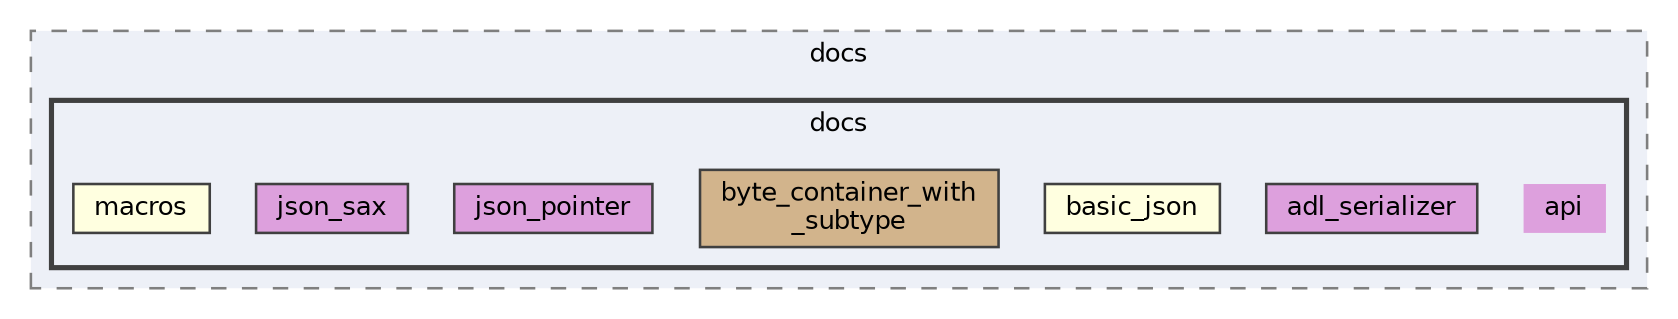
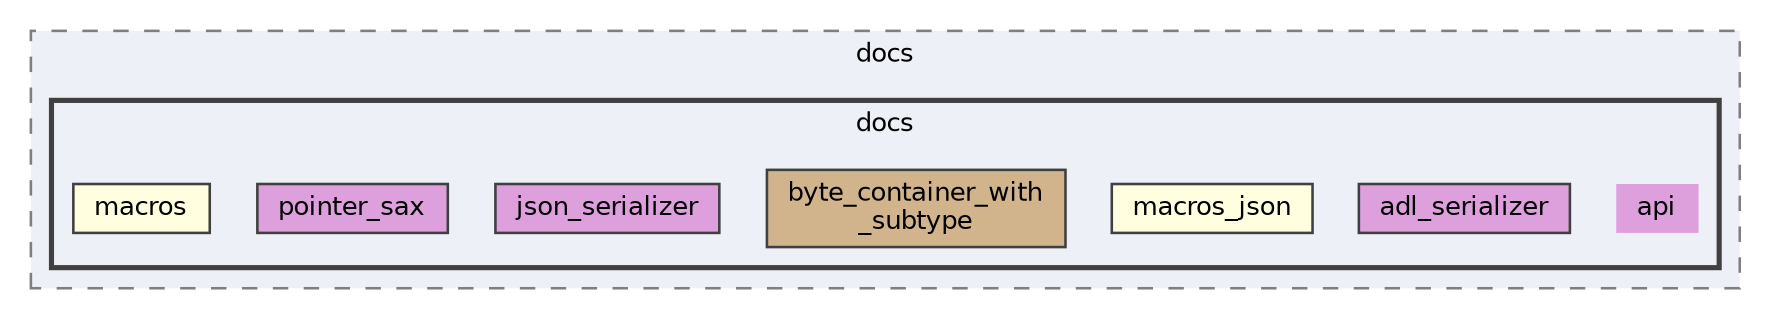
(332, 208) -> (353, 208)
(553, 208) -> (607, 208)
(1132, 208) -> (1212, 208)
